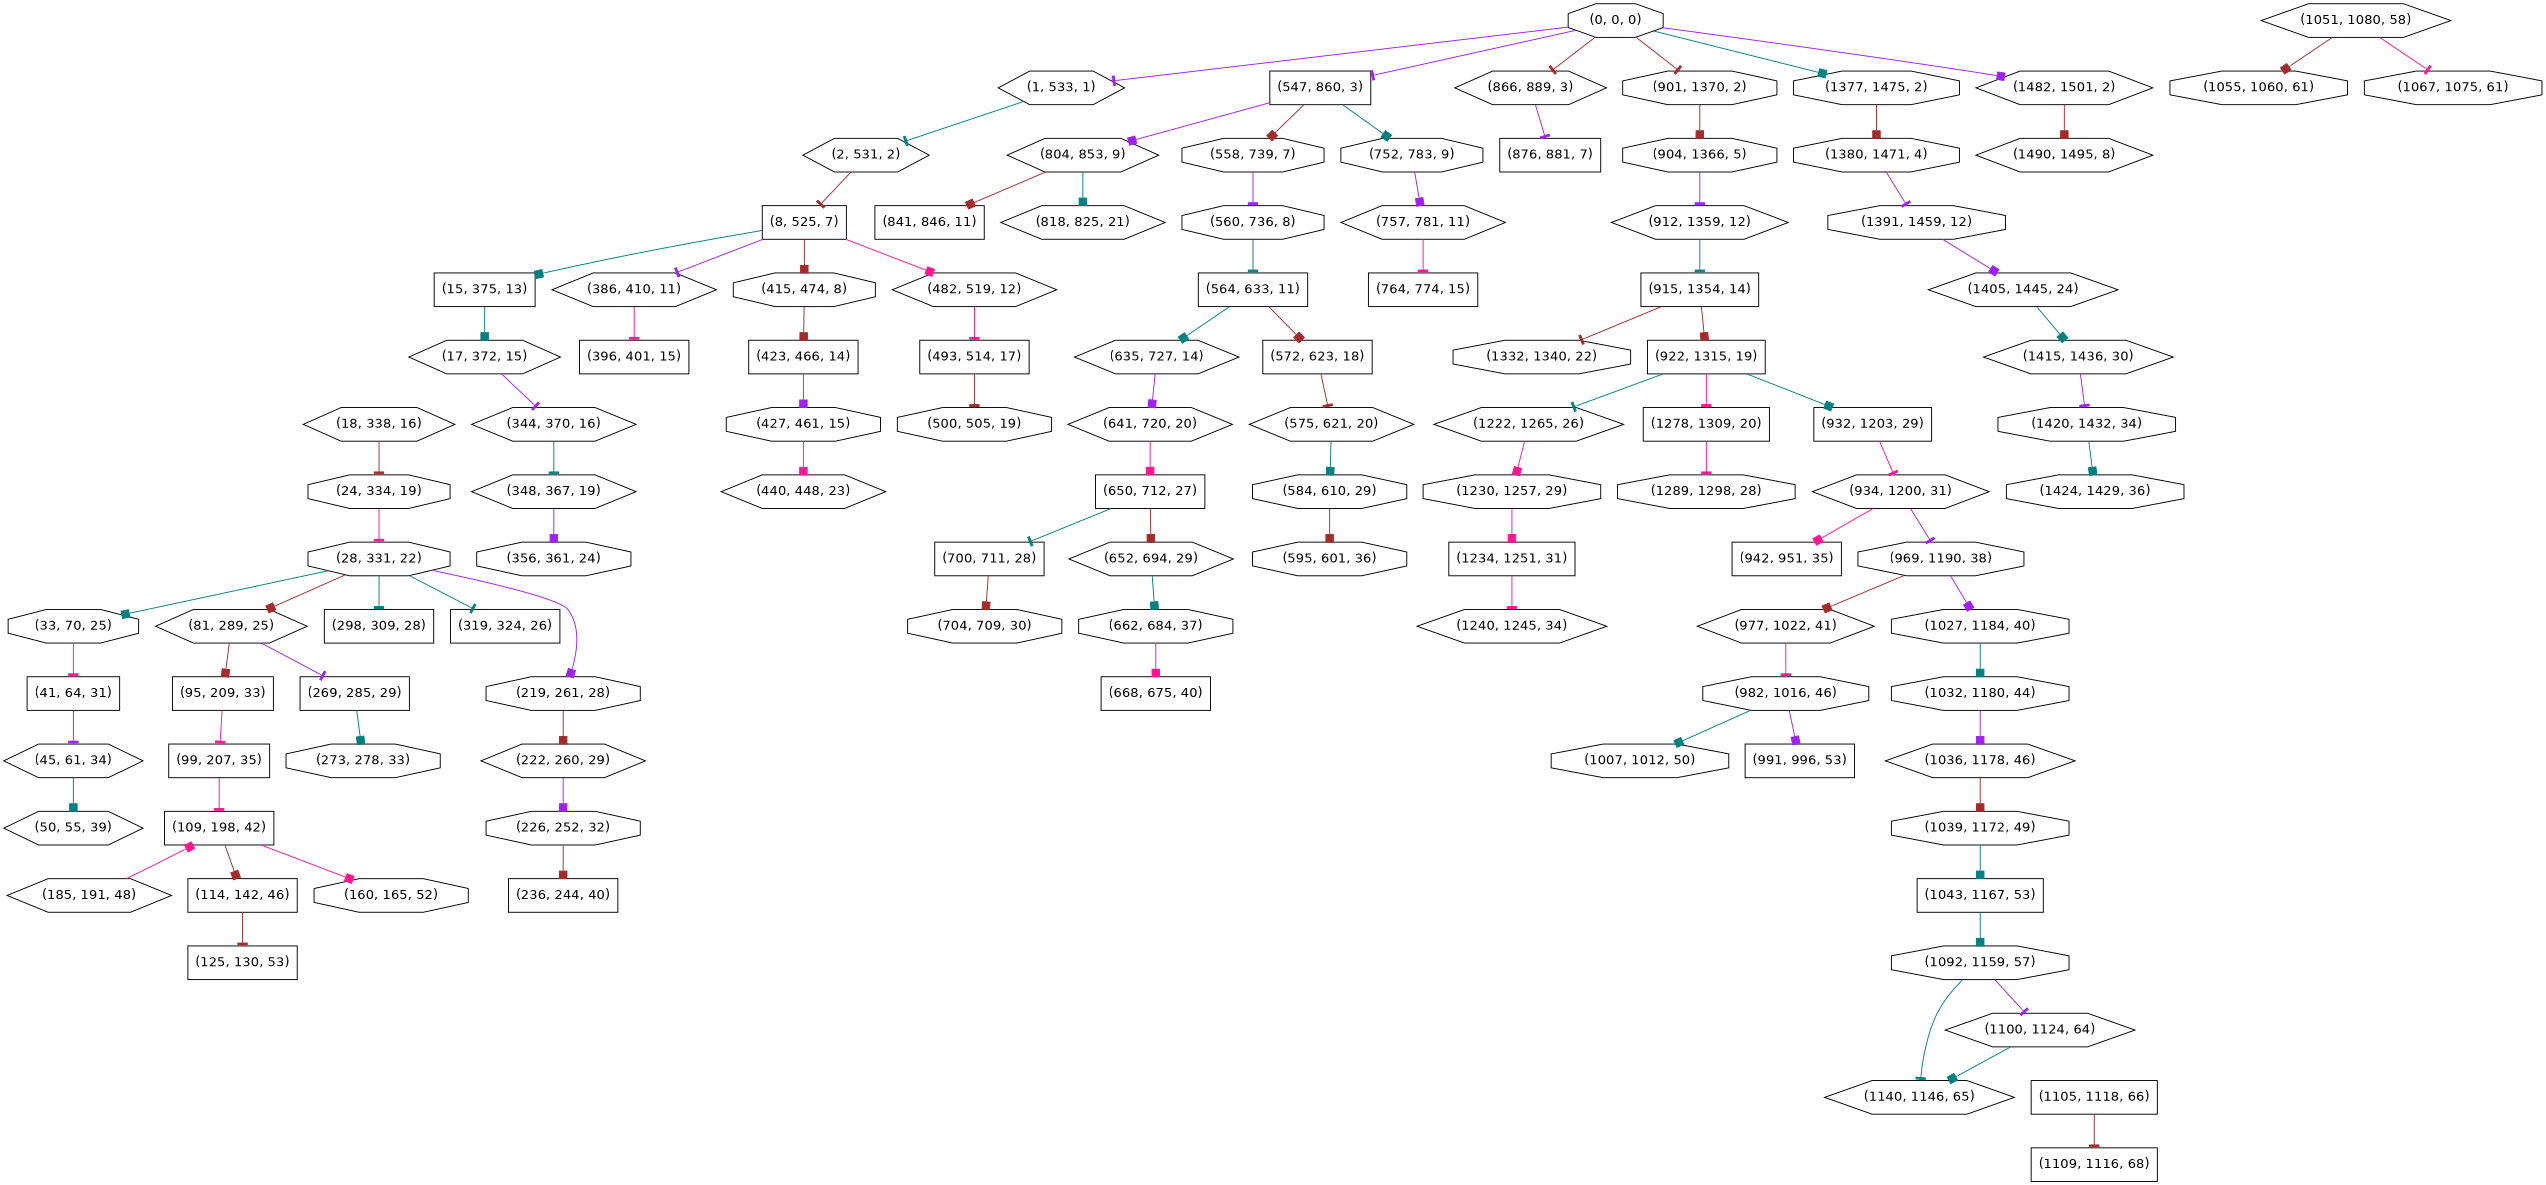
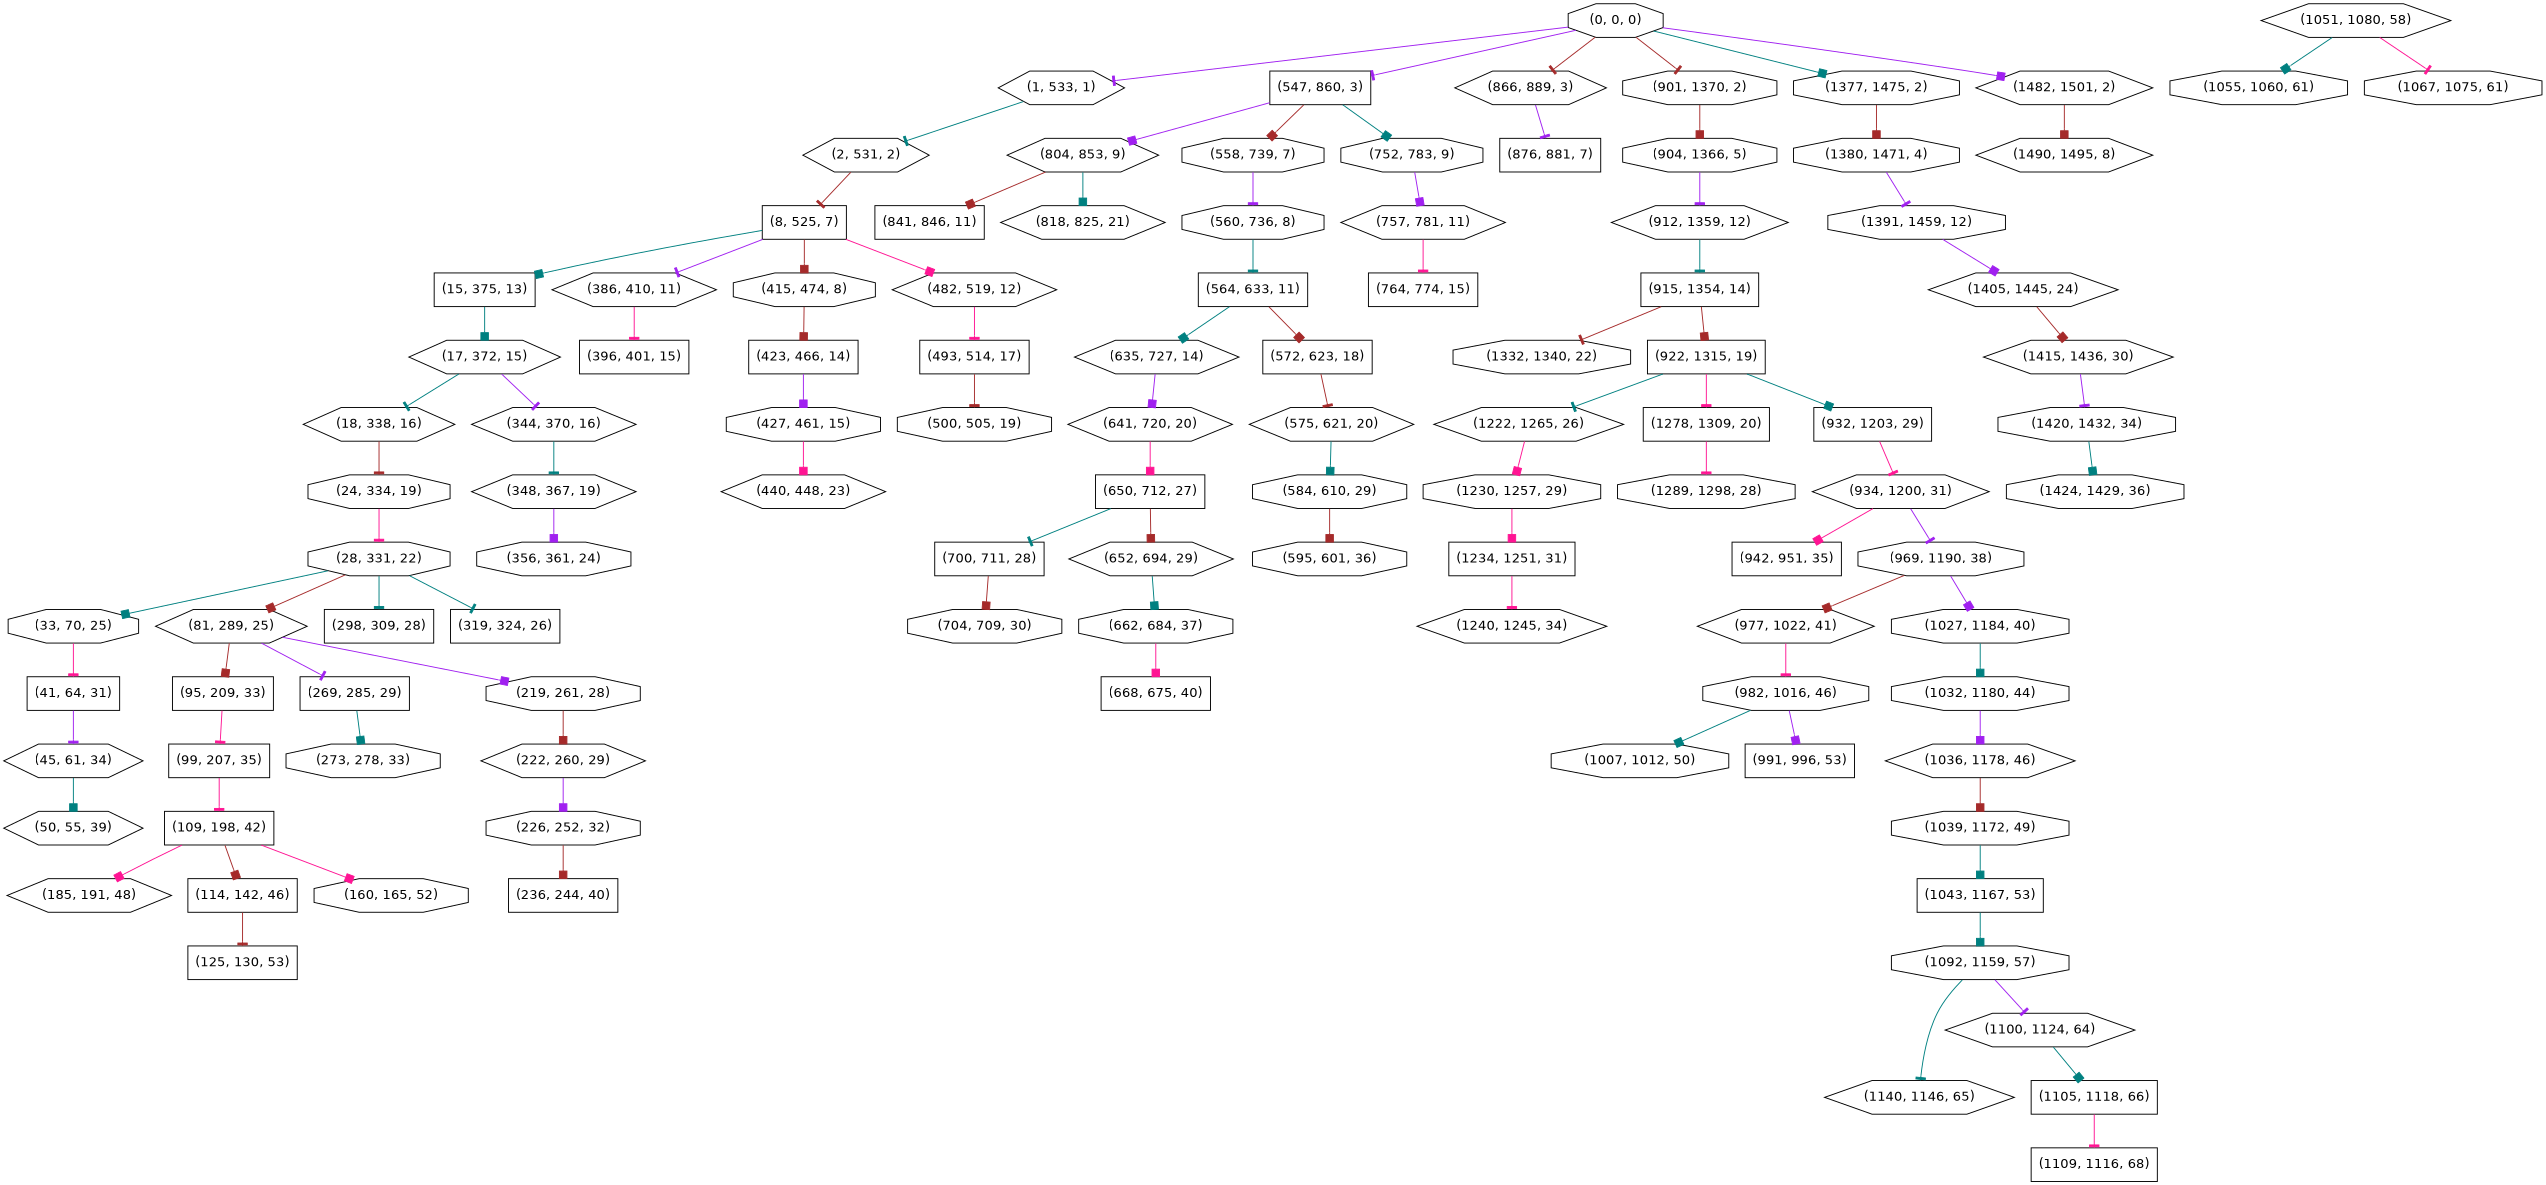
(2311, 51) -> (2311, 51)
(2048, 320) -> (2048, 320)
none -> (434, 389)
(530, 594) -> (391, 659)
(156, 864) -> (153, 859)
(1984, 1061) -> (2064, 1060)
(2094, 1129) -> (2094, 1129)
